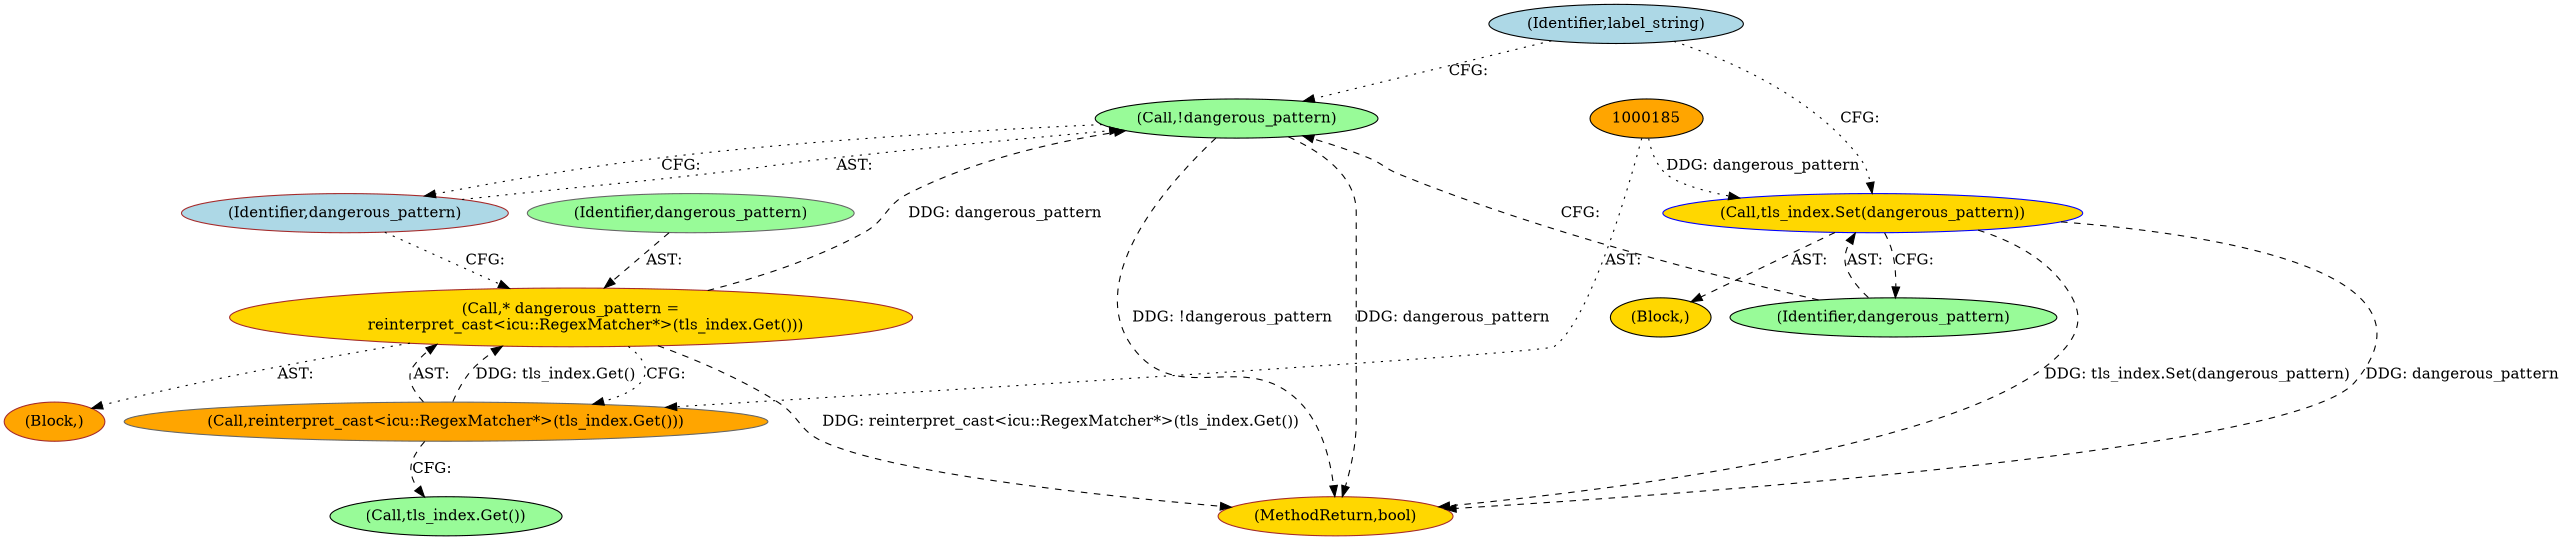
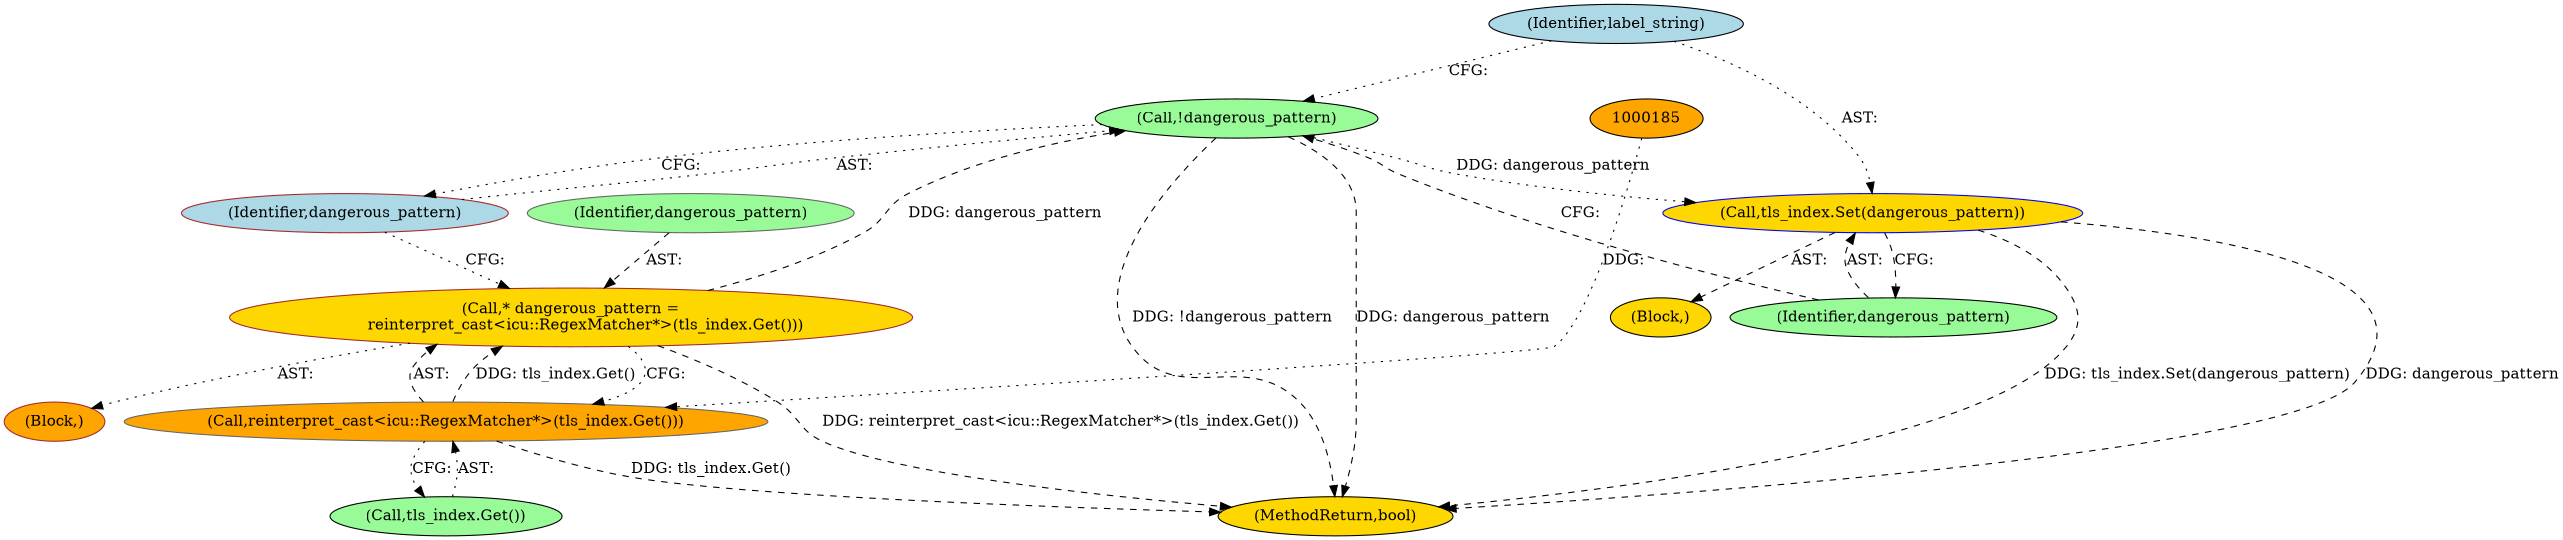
(1862, 119) -> (1862, 119)
(1677, 181) -> (1493, 180)
(1626, 260) -> (1626, 260)
(411, 464) -> (411, 464)
none -> (457, 474)
none -> (850, 497)
(1336, 516) -> (1336, 516)
